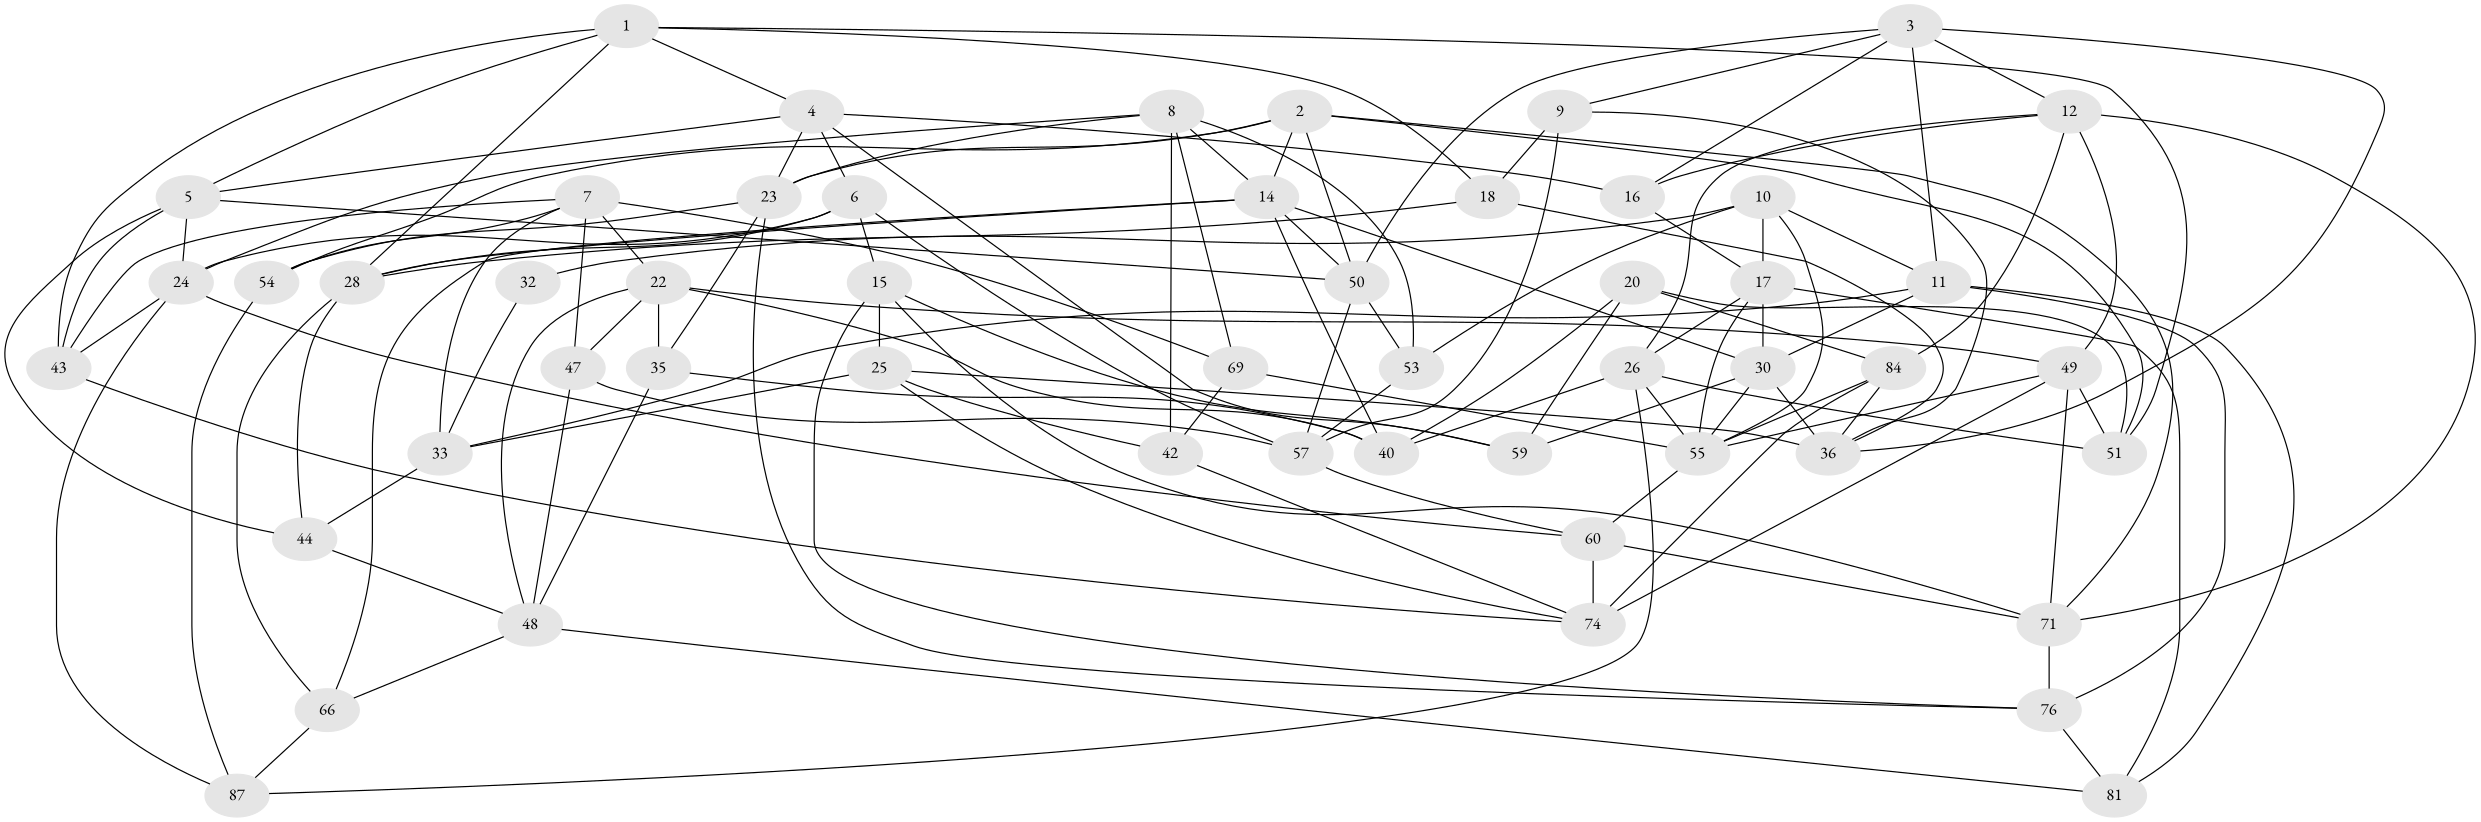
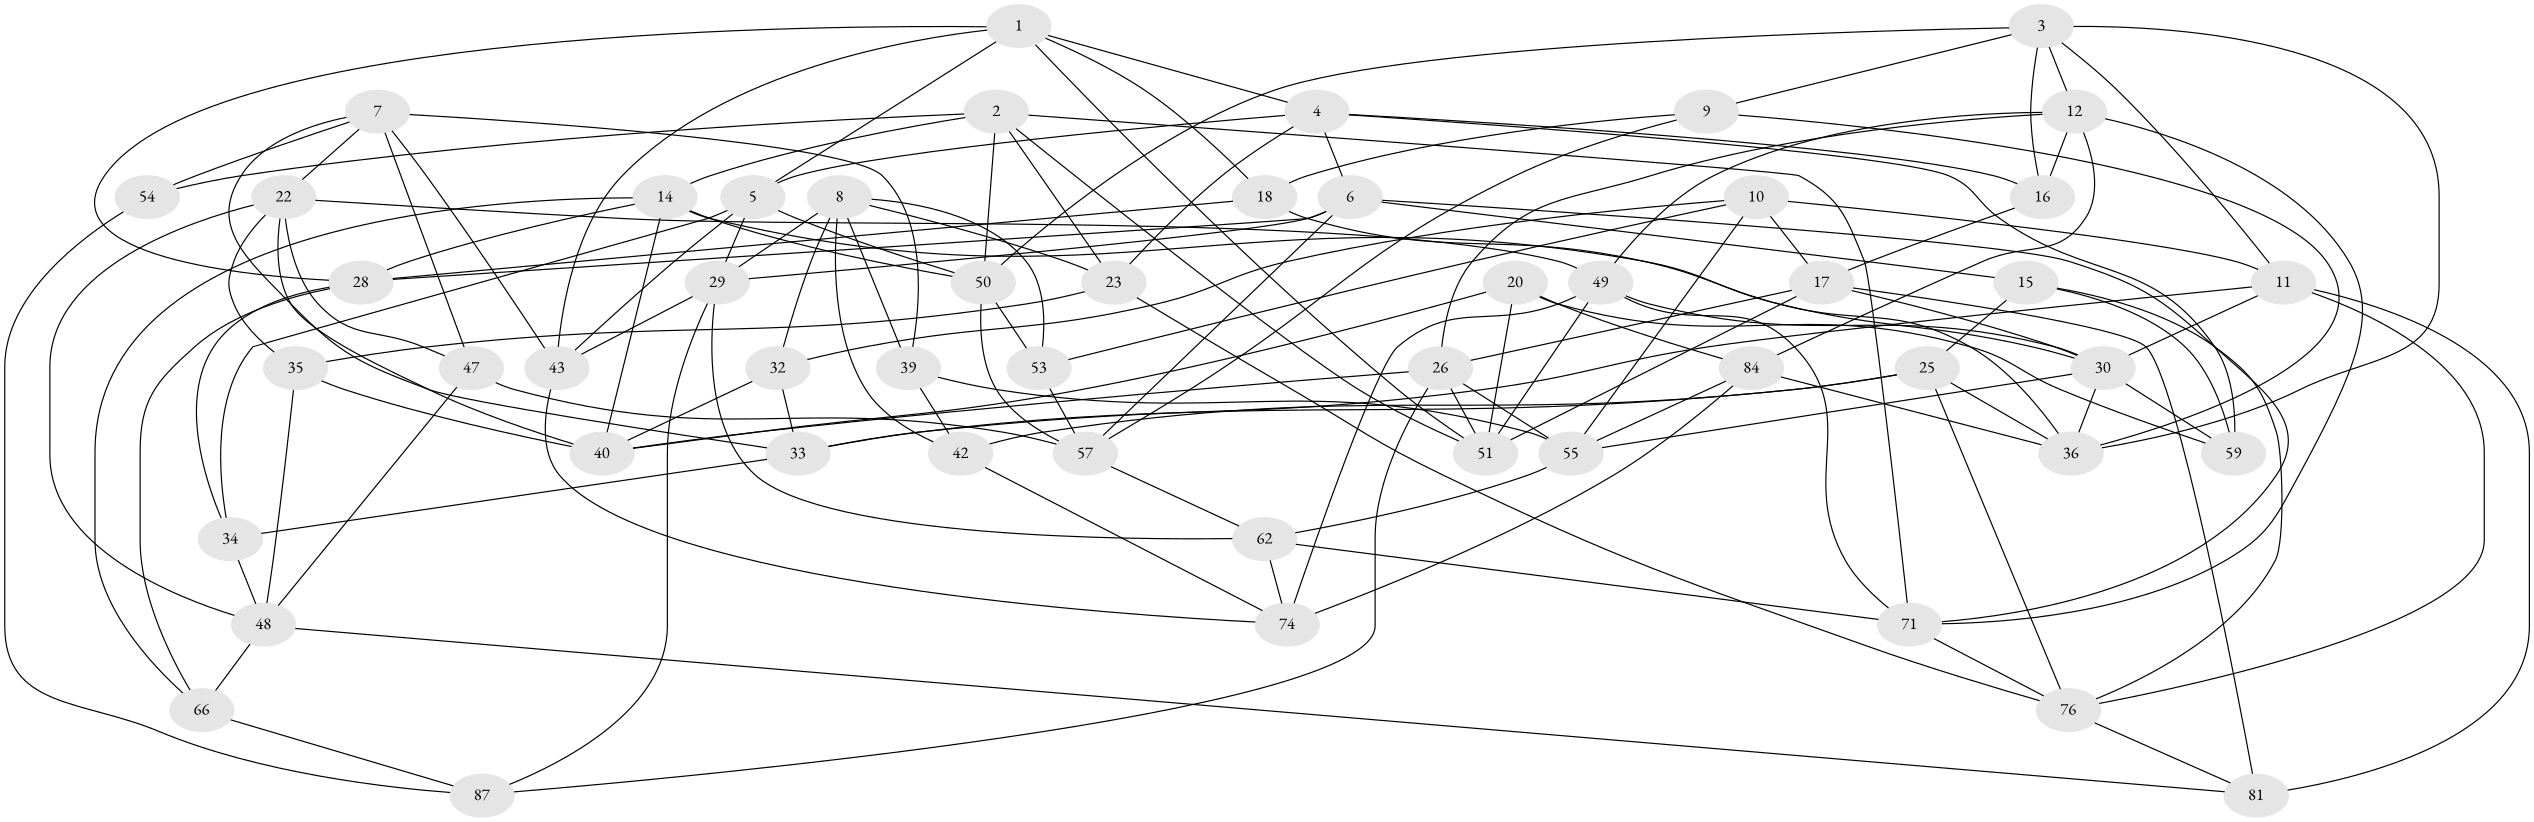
(1219, 154) -> (804, 281)
(626, 219) -> none
(181, 283) -> (717, 283)
(1714, 363) -> (1653, 368)
(1236, 368) -> (908, 368)
none -> (693, 409)
(1883, 410) -> (1852, 325)
(1402, 511) -> (2043, 256)
(1219, 536) -> (1998, 539)
(305, 539) -> (230, 539)
(1593, 539) -> (1265, 539)
